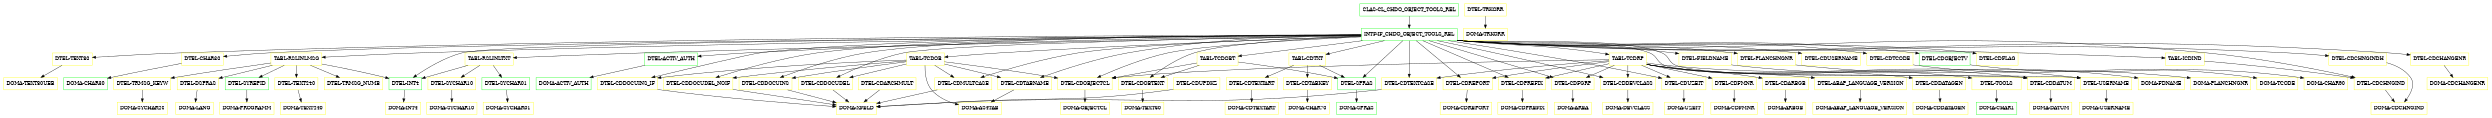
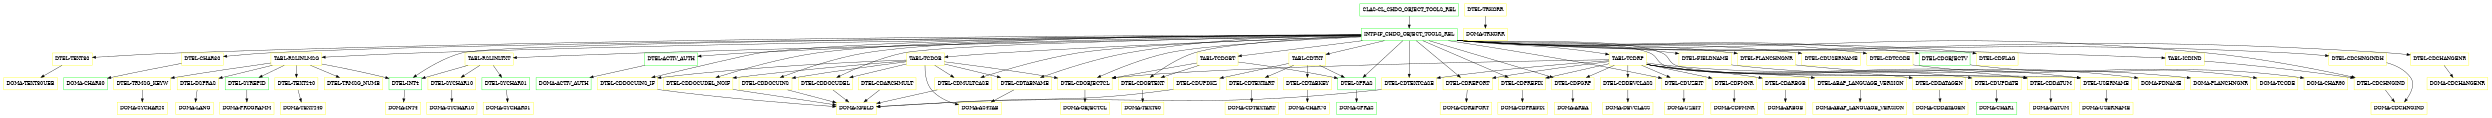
(1519, 58) -> none
none -> (1253, 71)
(1997, 84) -> (1997, 84)
